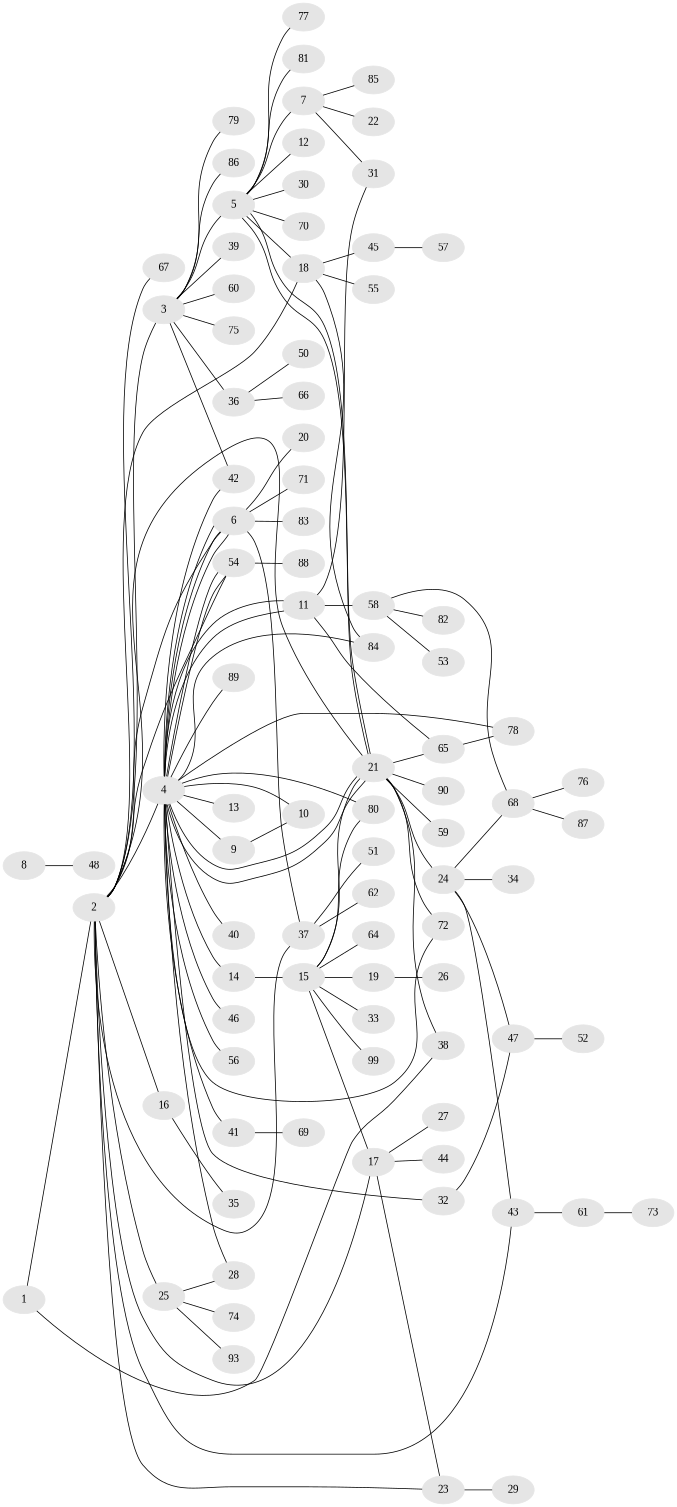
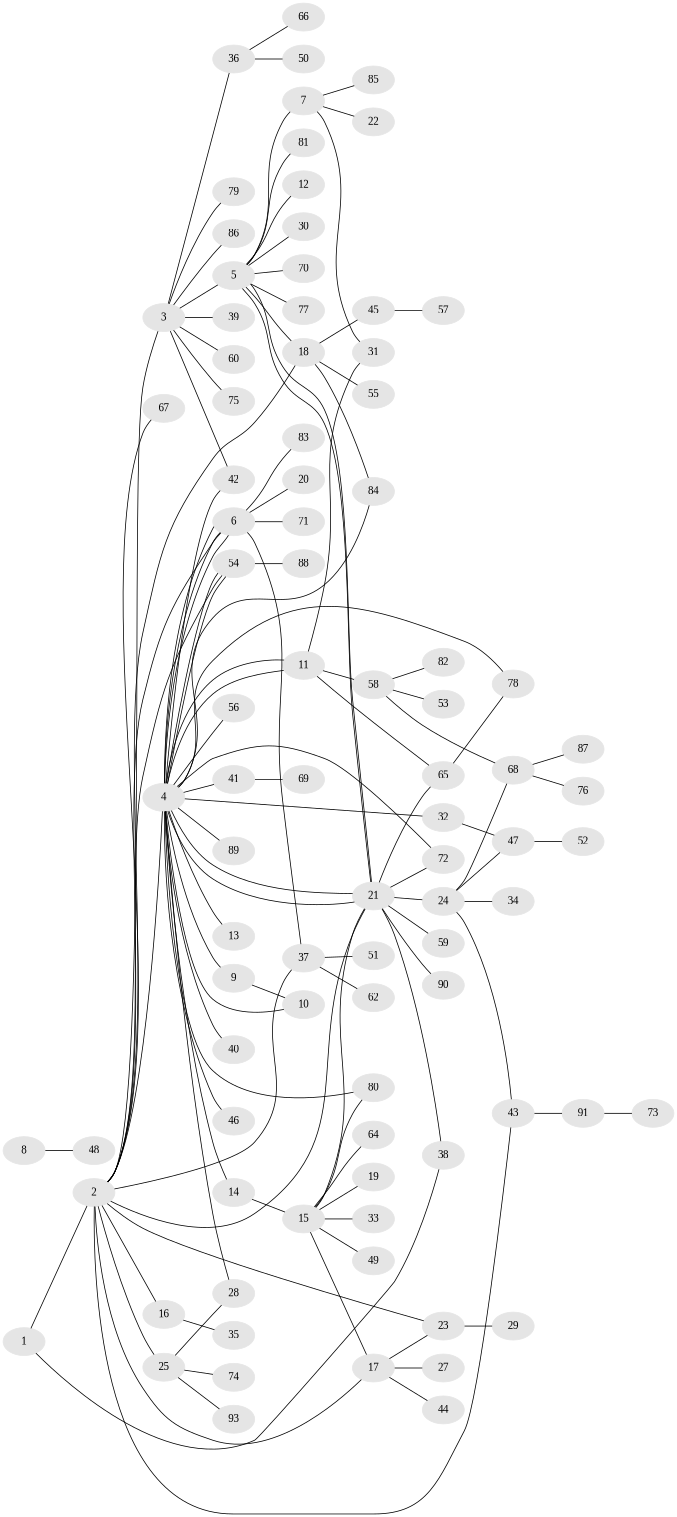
(443, 977) -> none
(373, 1061) -> (373, 1261)
(583, 1213) -> (583, 1113)
